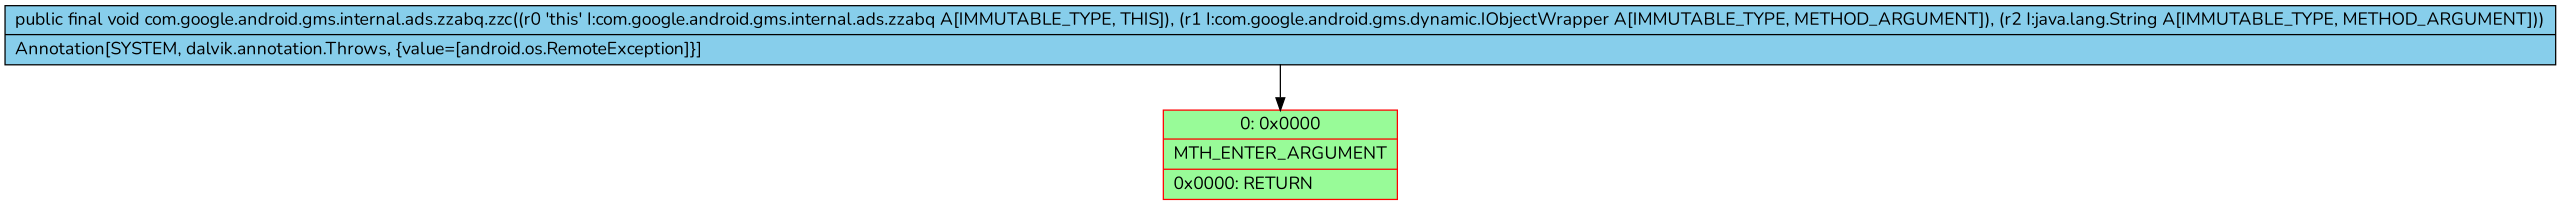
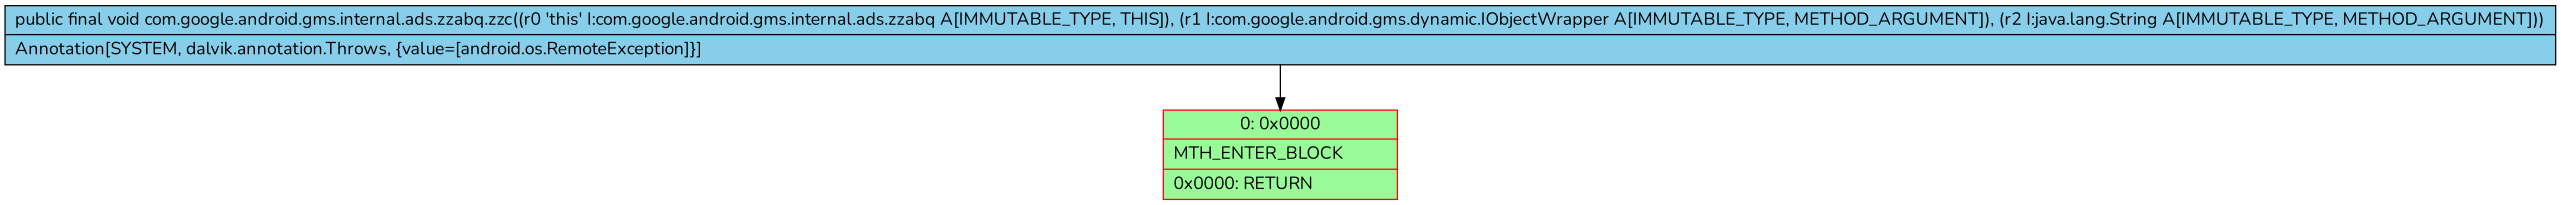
(1280, 154) -> (1259, 154)
